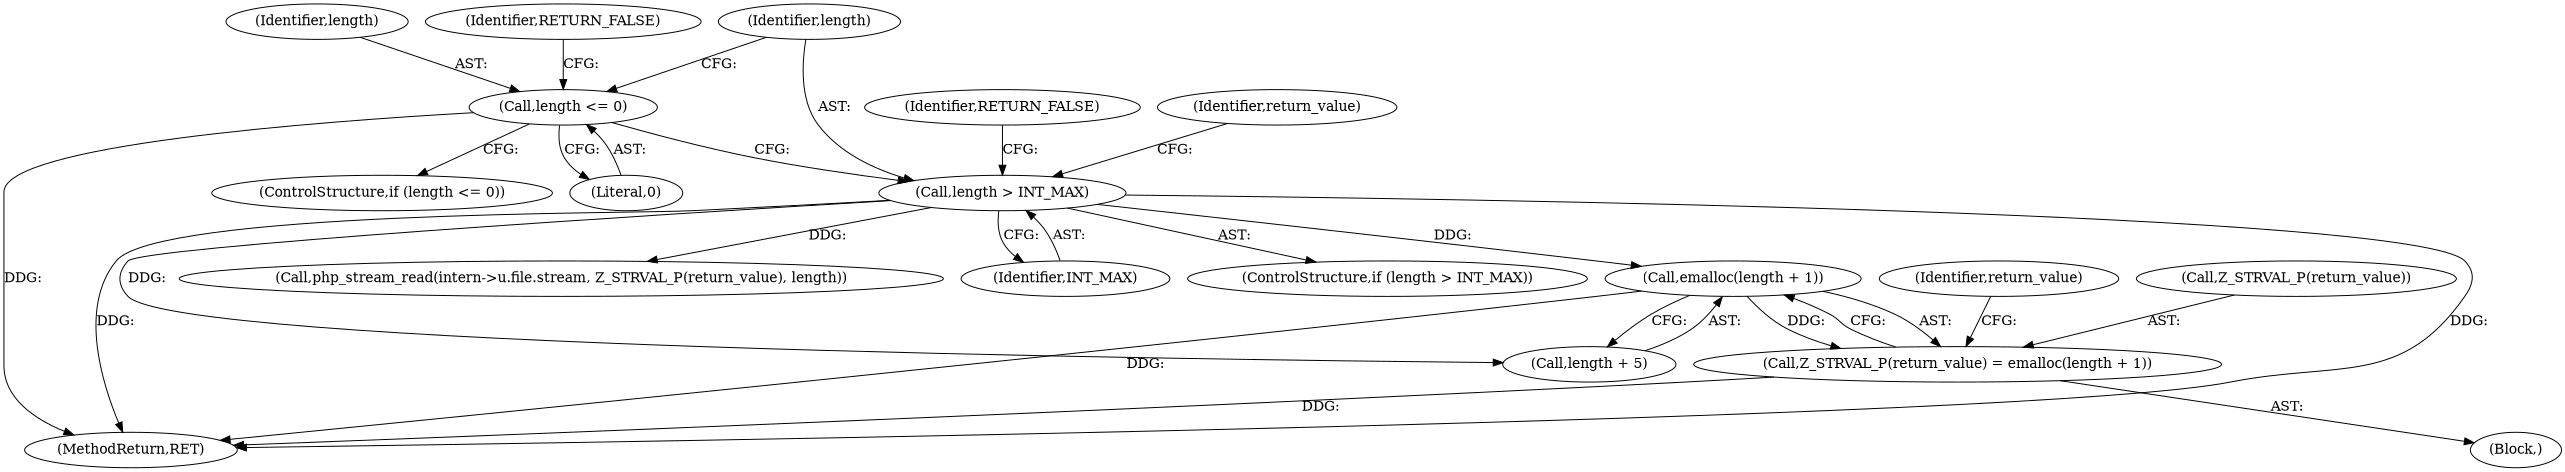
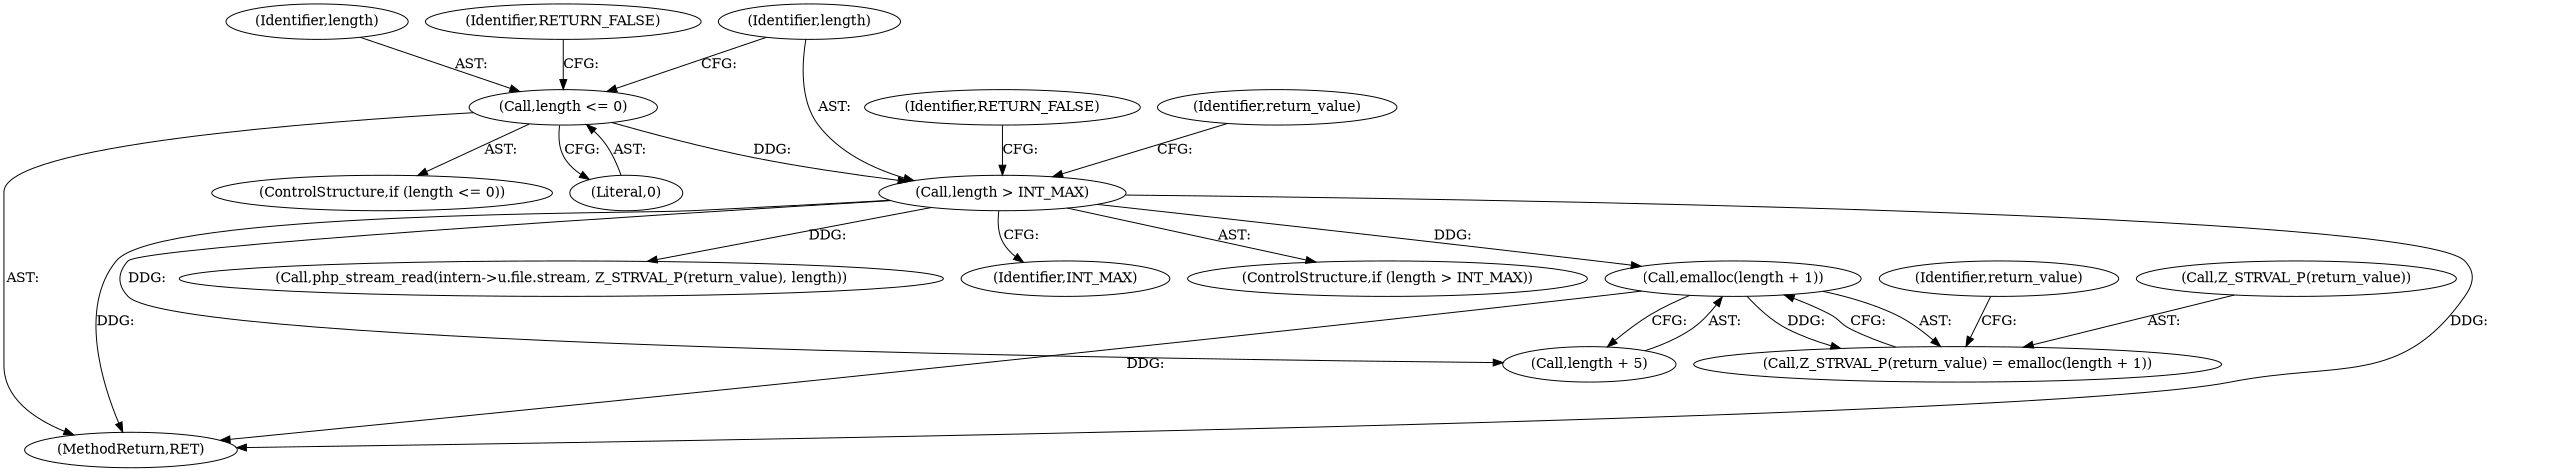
(503, 150) -> (503, 150)
(774, 150) -> (774, 150)
(1050, 237) -> none
(25, 279) -> (25, 279)
(1009, 414) -> none
(2516, 450) -> none
